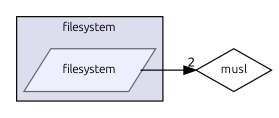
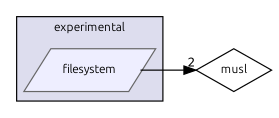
(90, 28) -> (90, 28)
